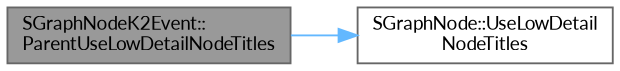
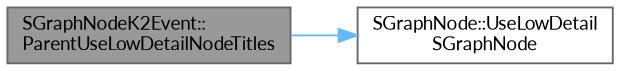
(485, 35) -> (485, 35)
